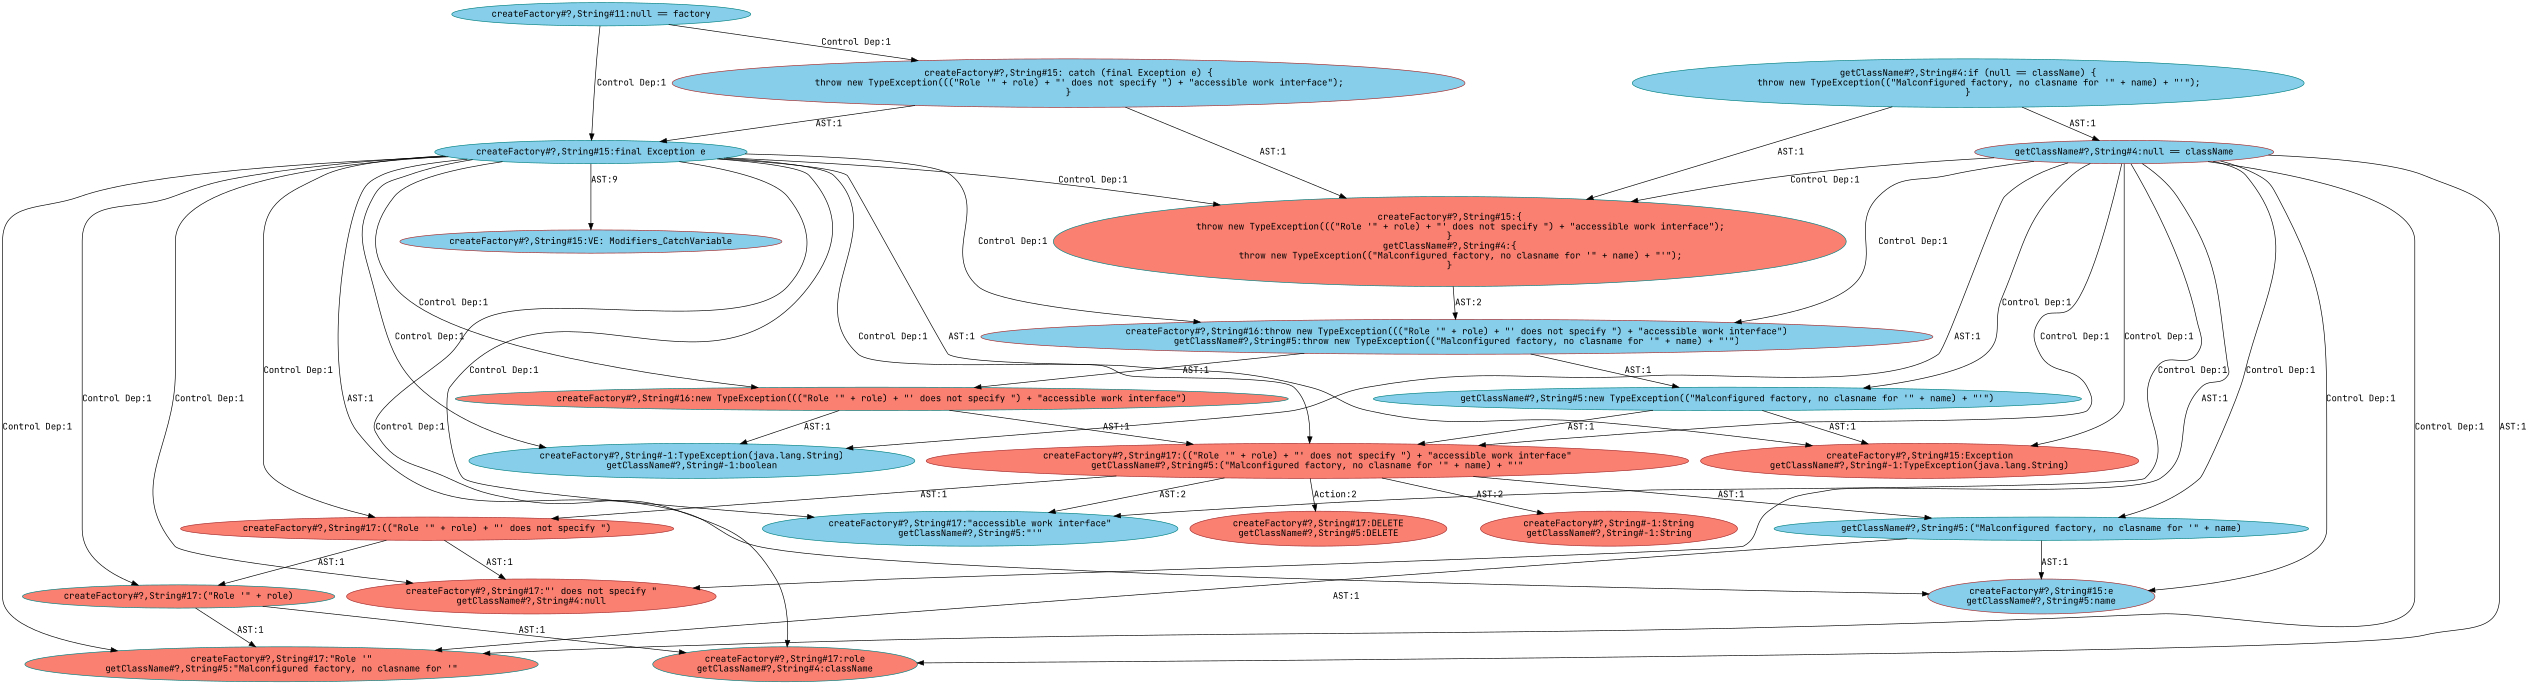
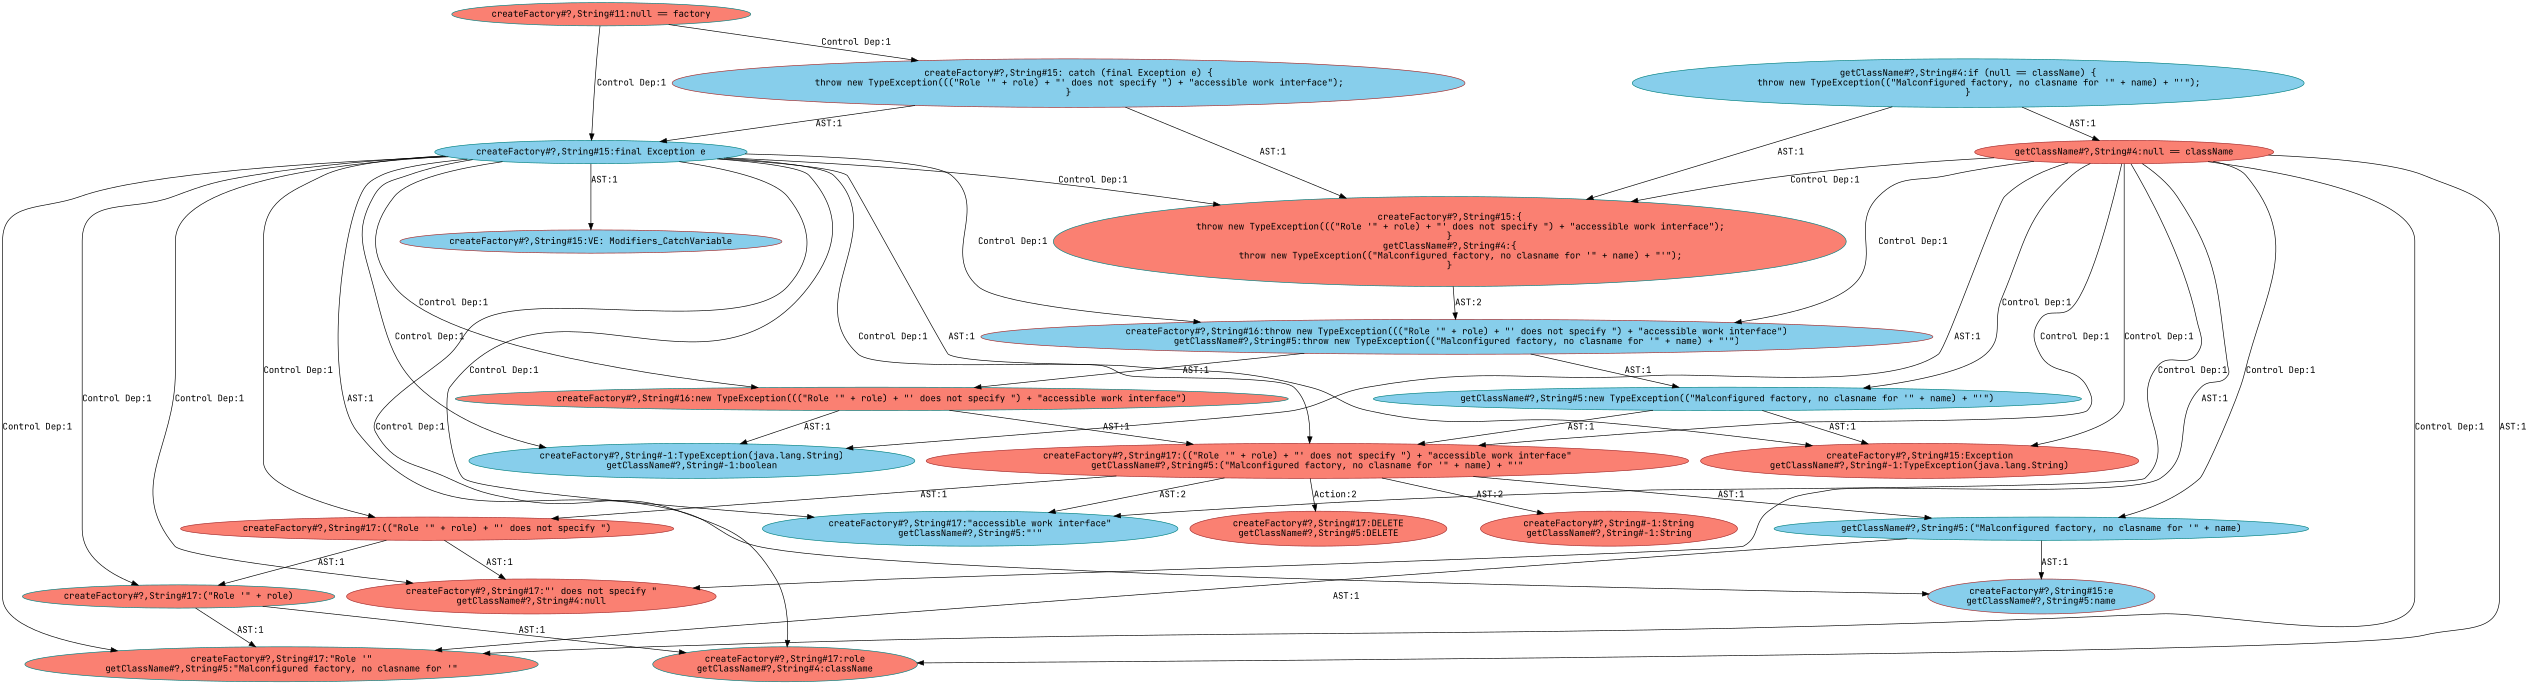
(601, 14) -> (601, 14)
(2124, 152) -> (2124, 152)
(605, 180) -> (605, 180)
(2327, 419) -> none
